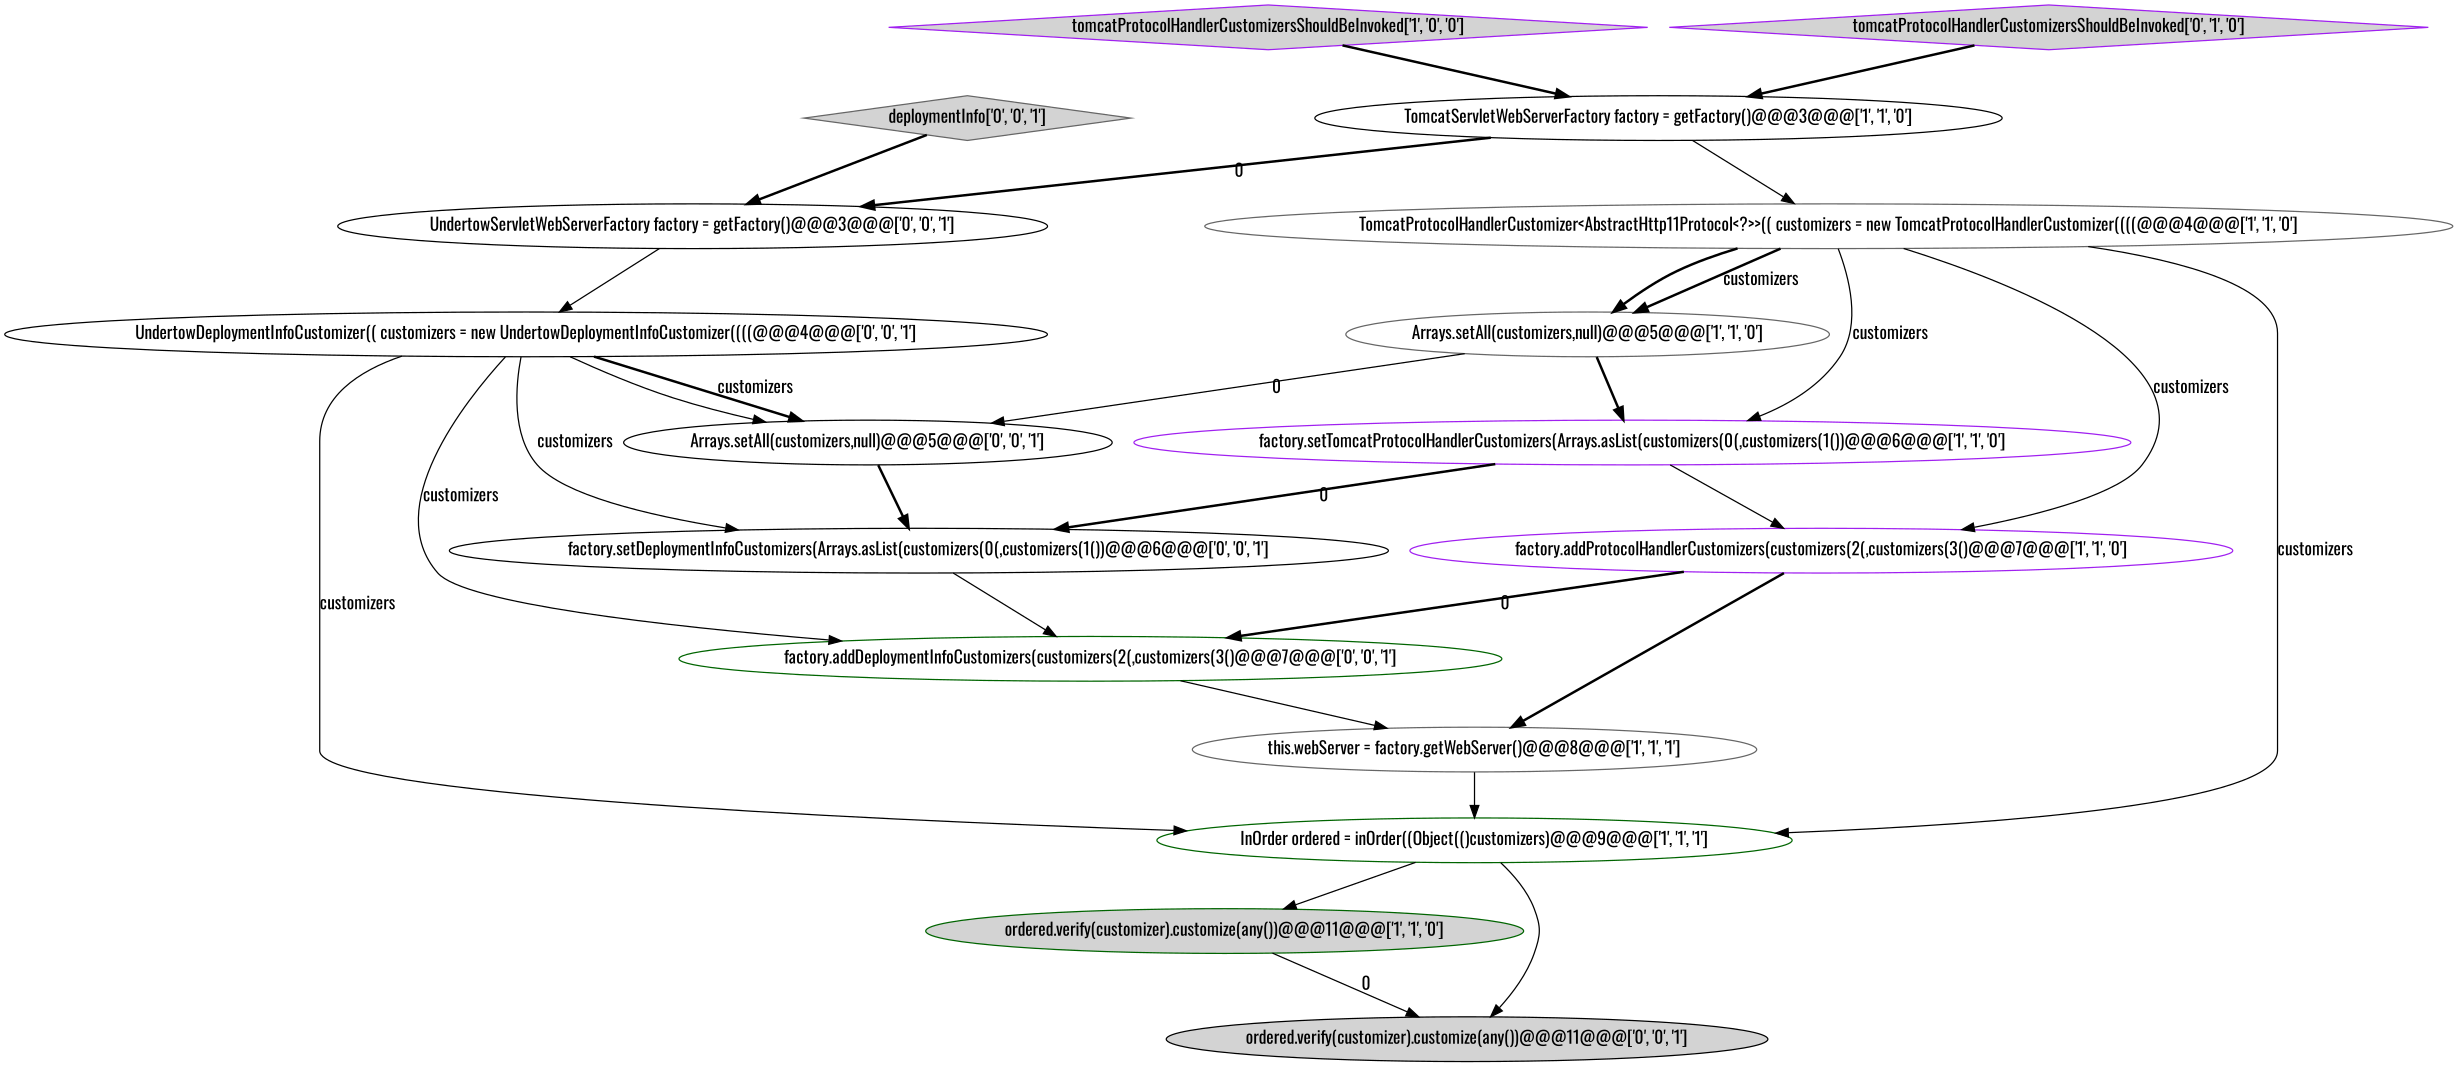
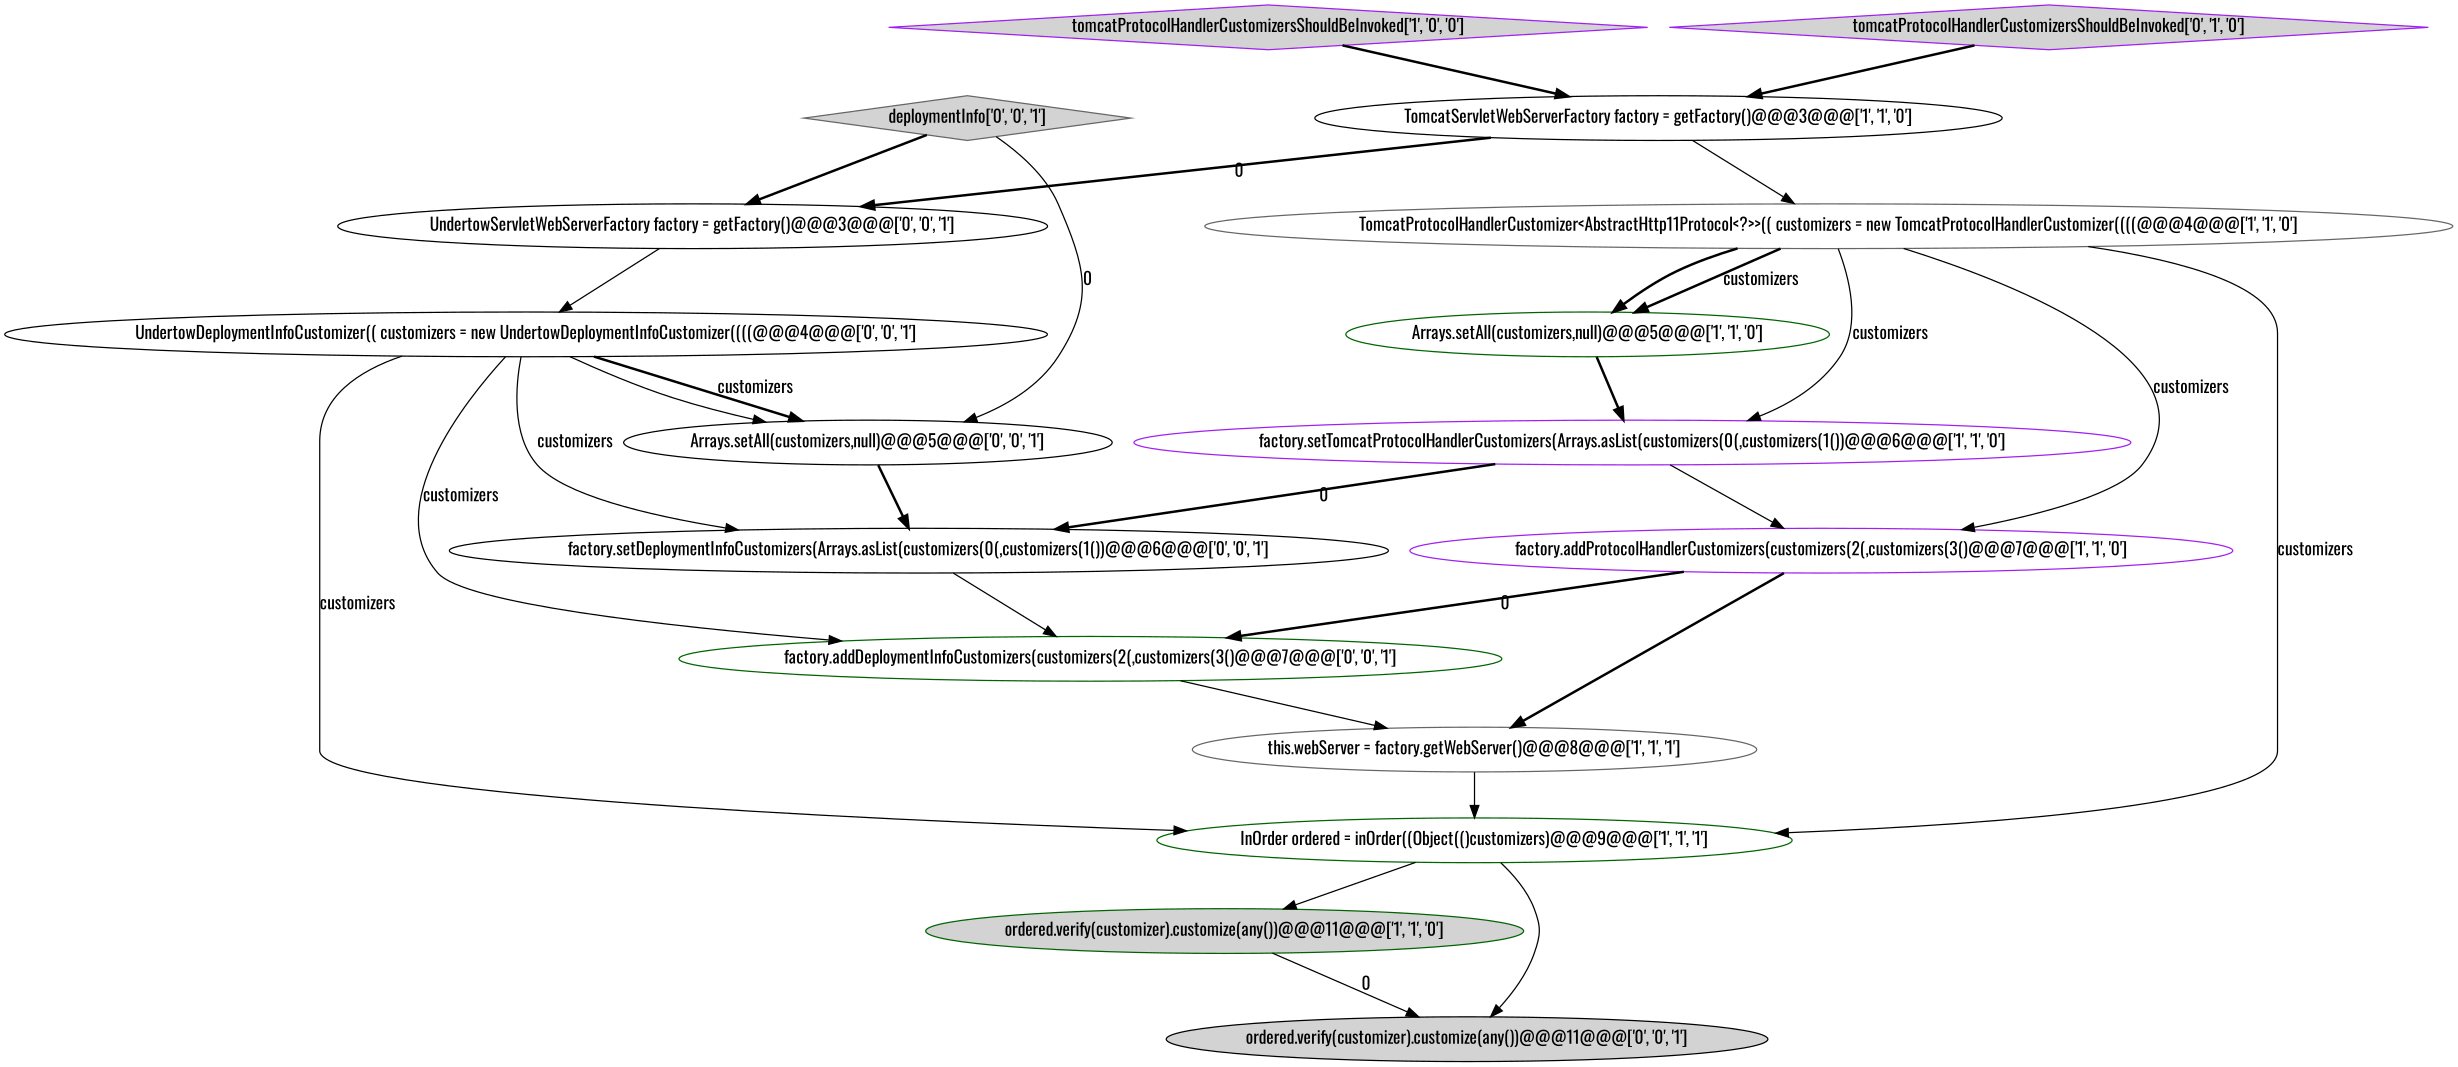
(1588, 334) -> (1588, 334)
(1234, 387) -> (1082, 287)
